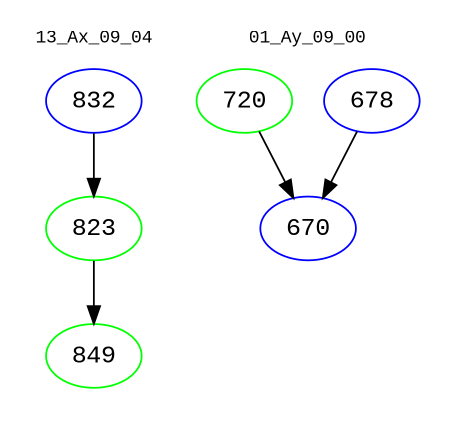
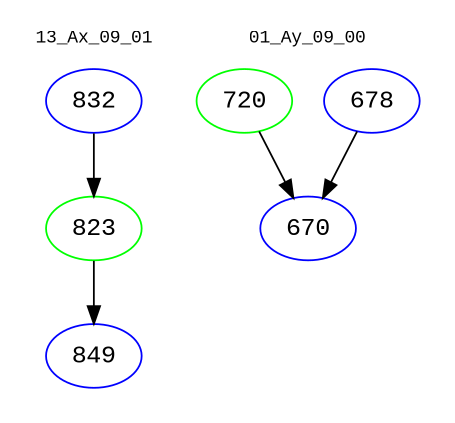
(95, 38) -> (95, 38)
(94, 356) -> (94, 356)
